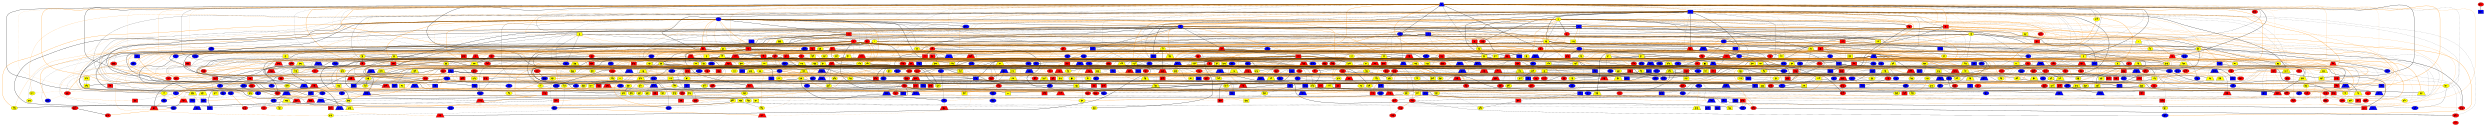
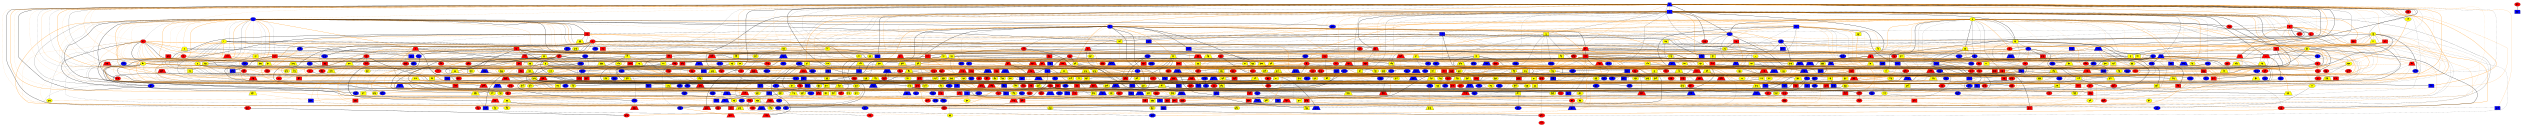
none -> (1915, 28)
none -> (927, 83)
(287, 86) -> none
